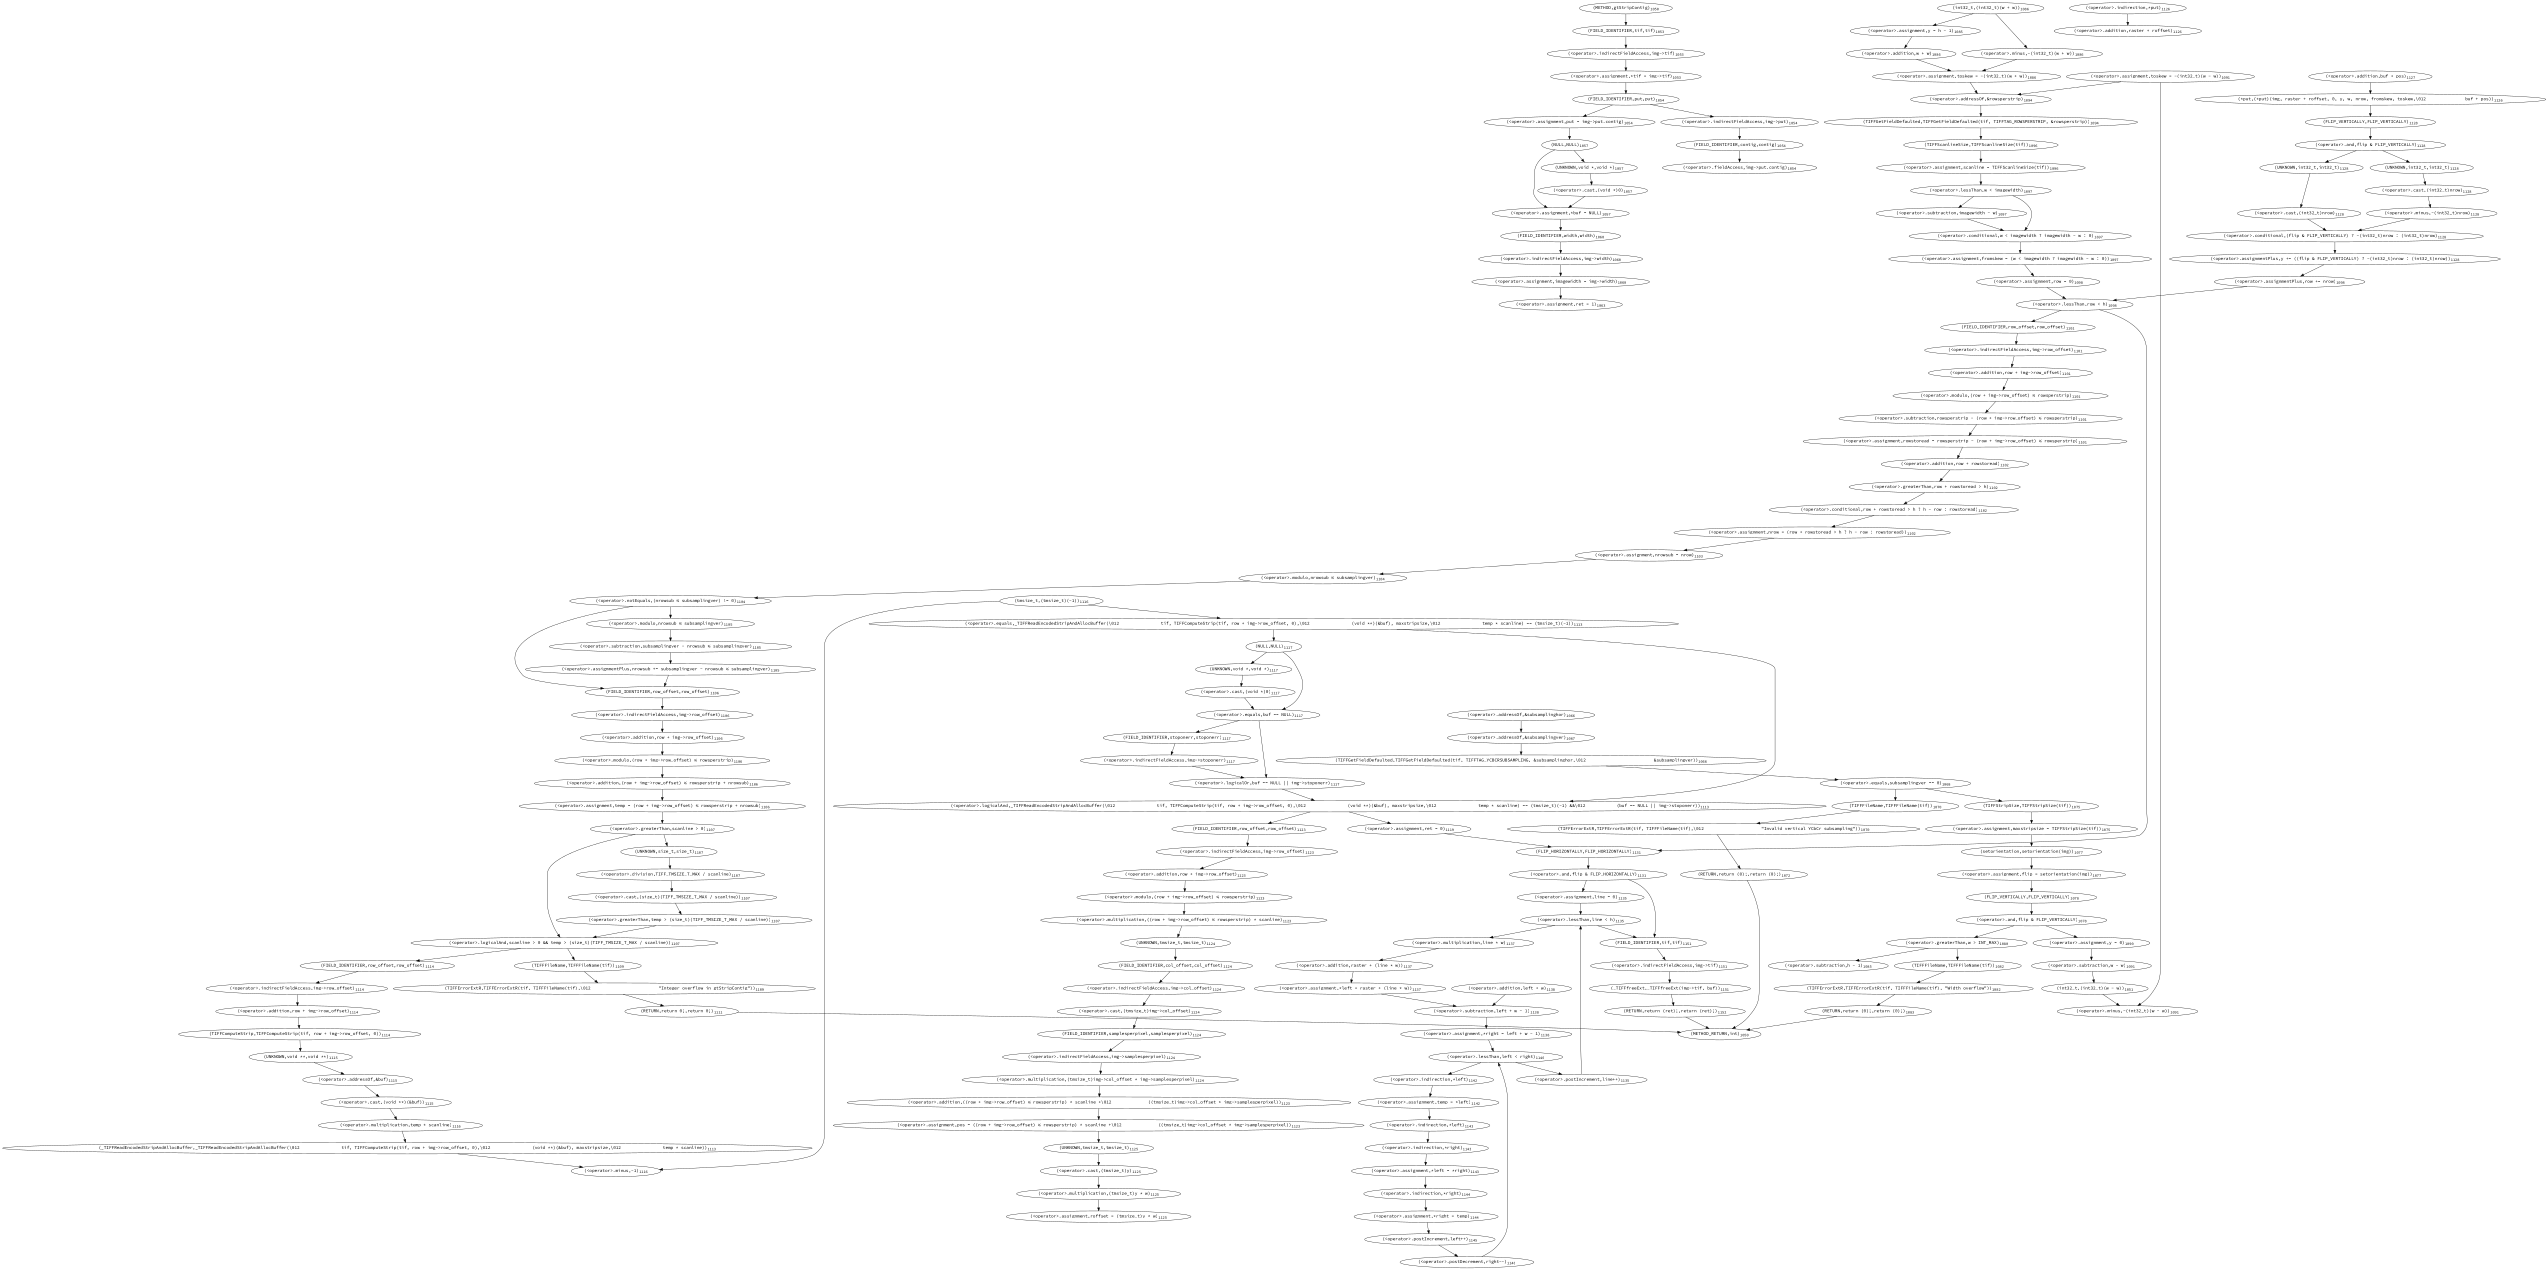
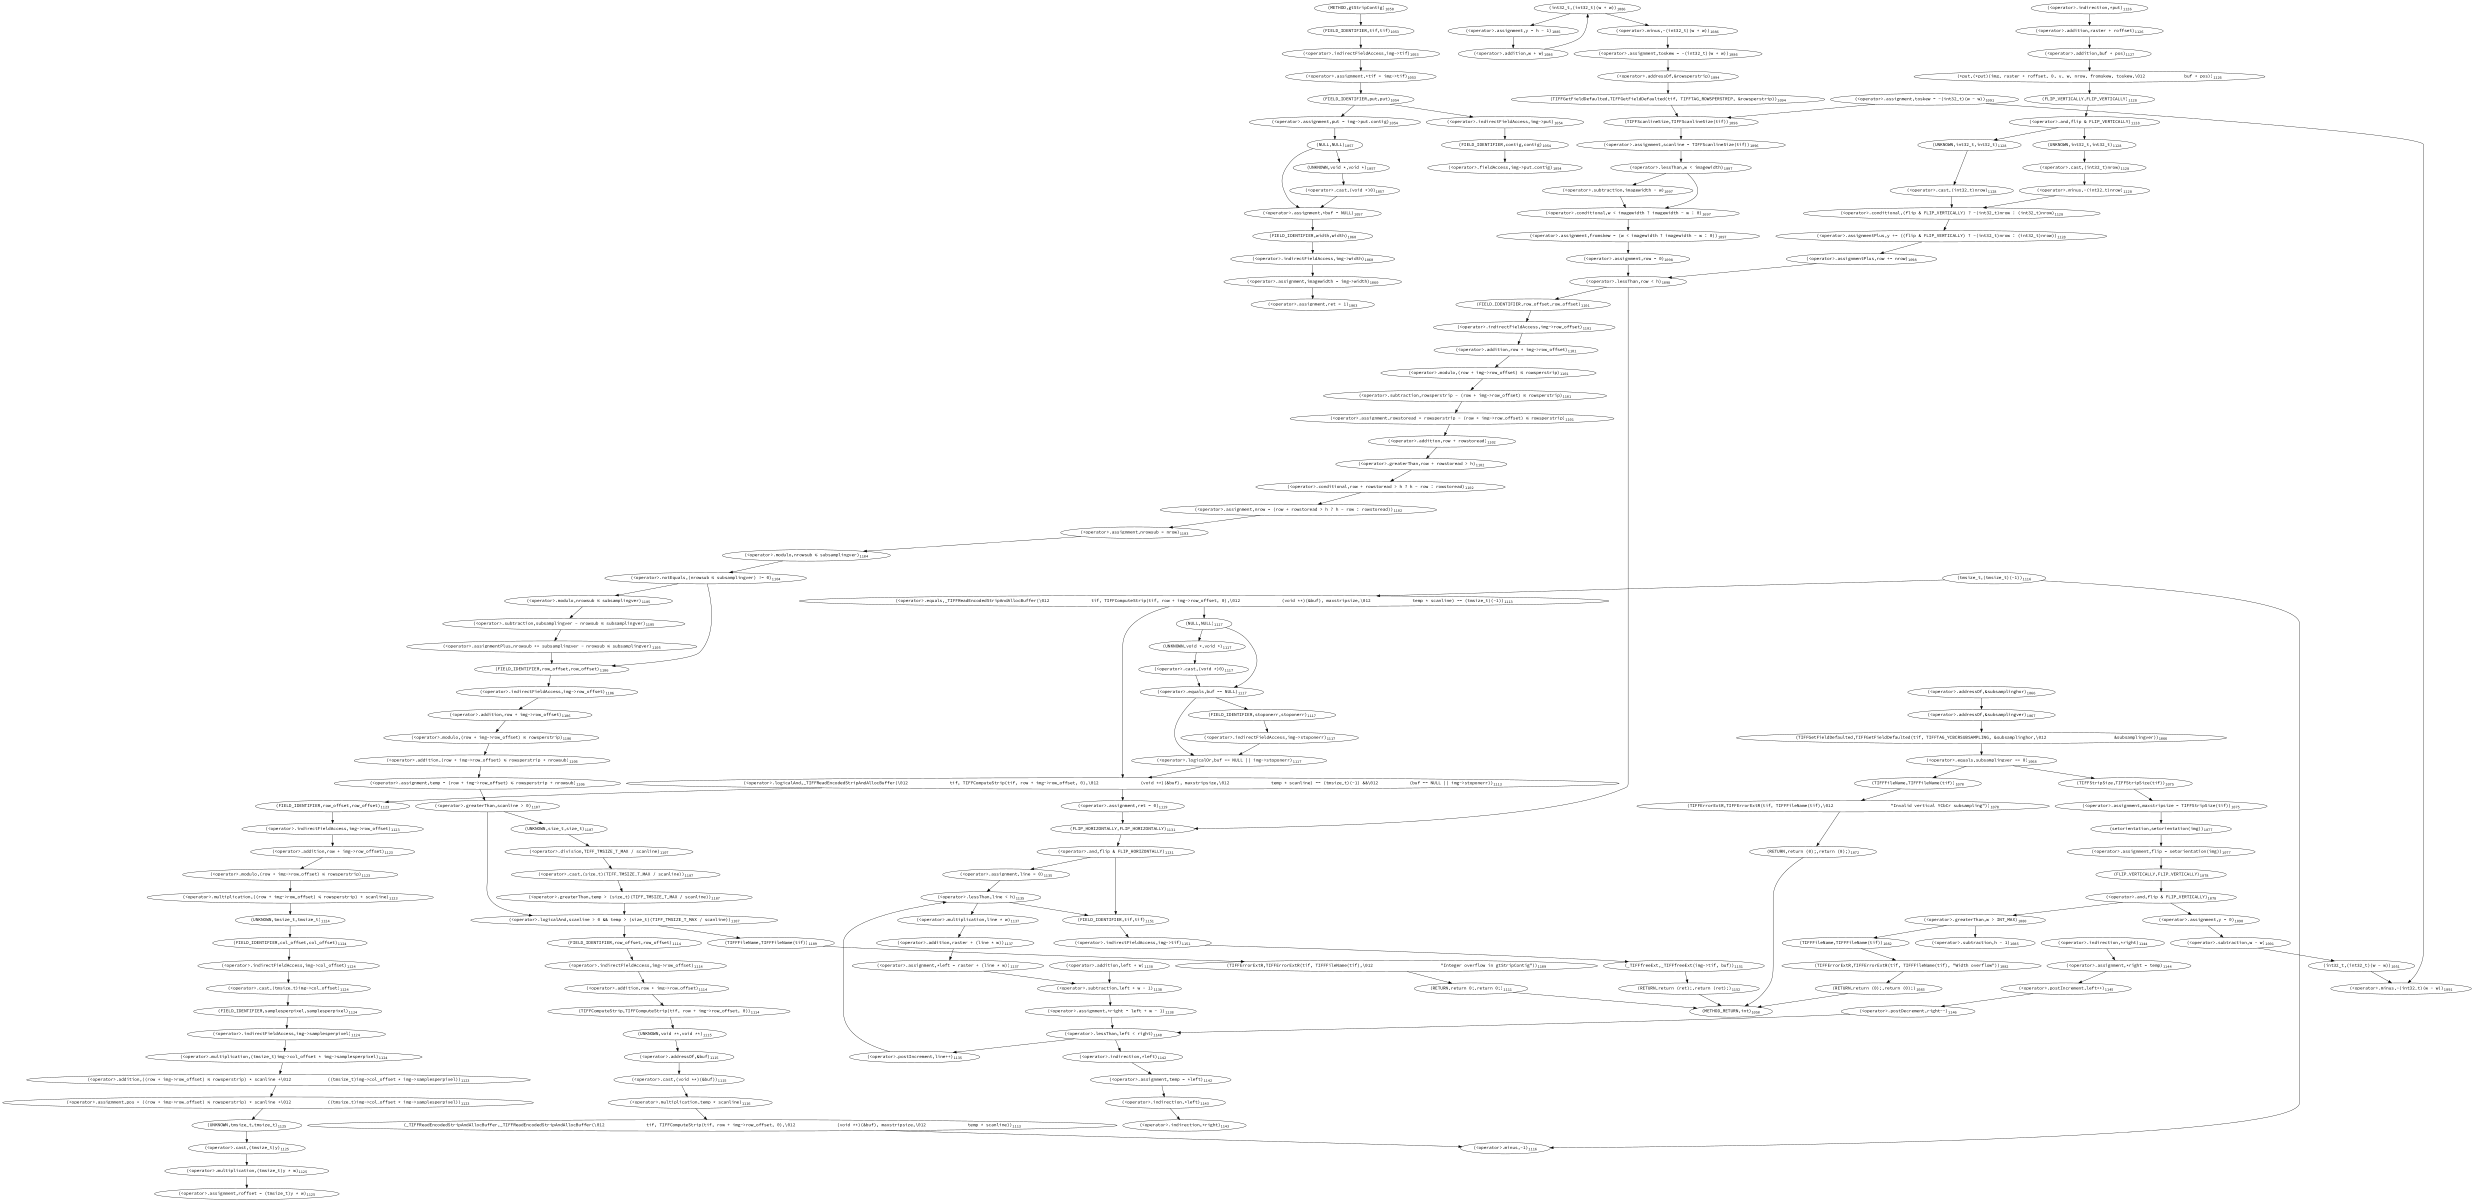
none -> (2089, 41)
(1932, 65) -> (1573, 41)
(2071, 88) -> (1803, 111)
(1425, 1171) -> none
